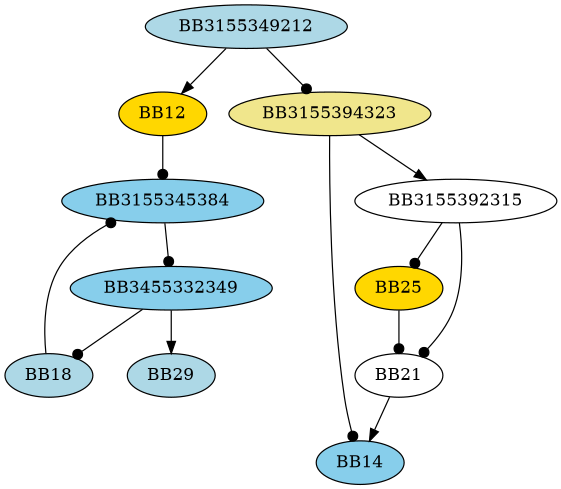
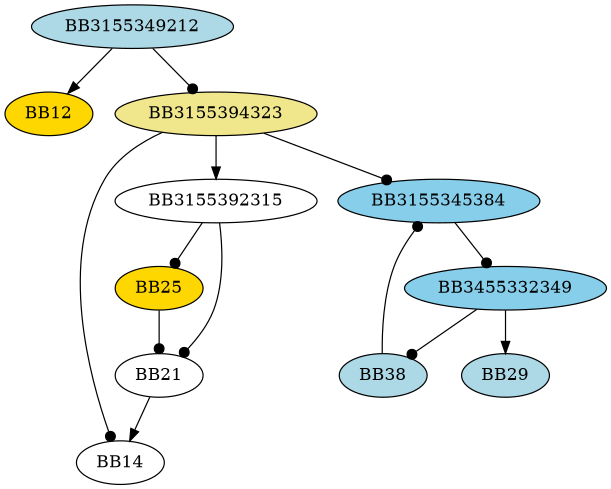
(163, 153) -> (323, 156)
(49, 375) -> (383, 375)
(360, 463) -> (120, 463)
